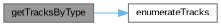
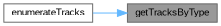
(106, 13) -> (105, 13)
